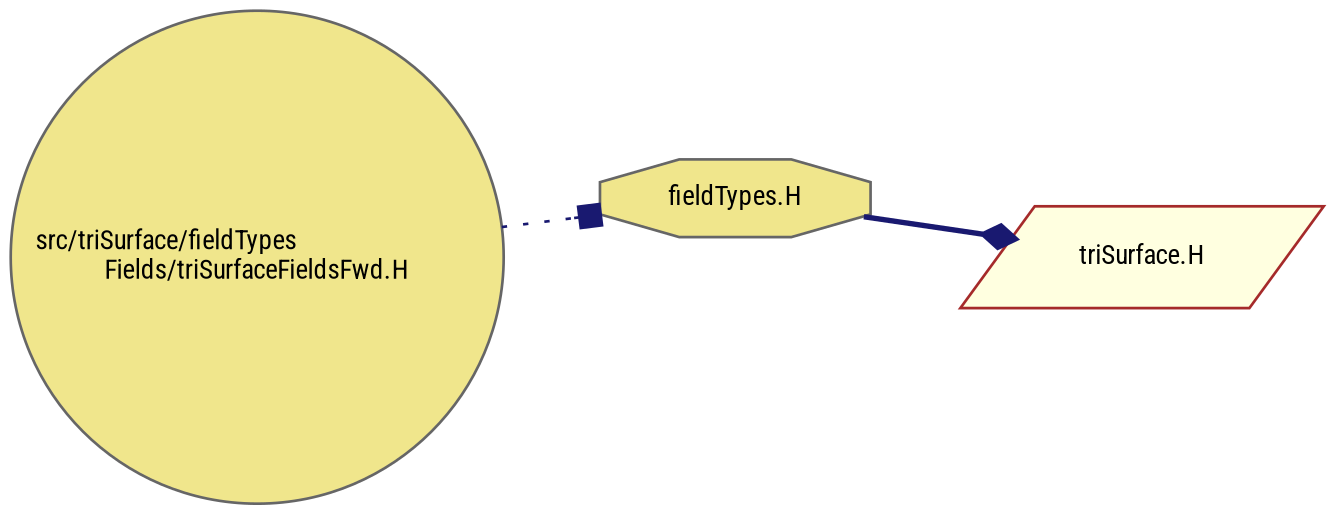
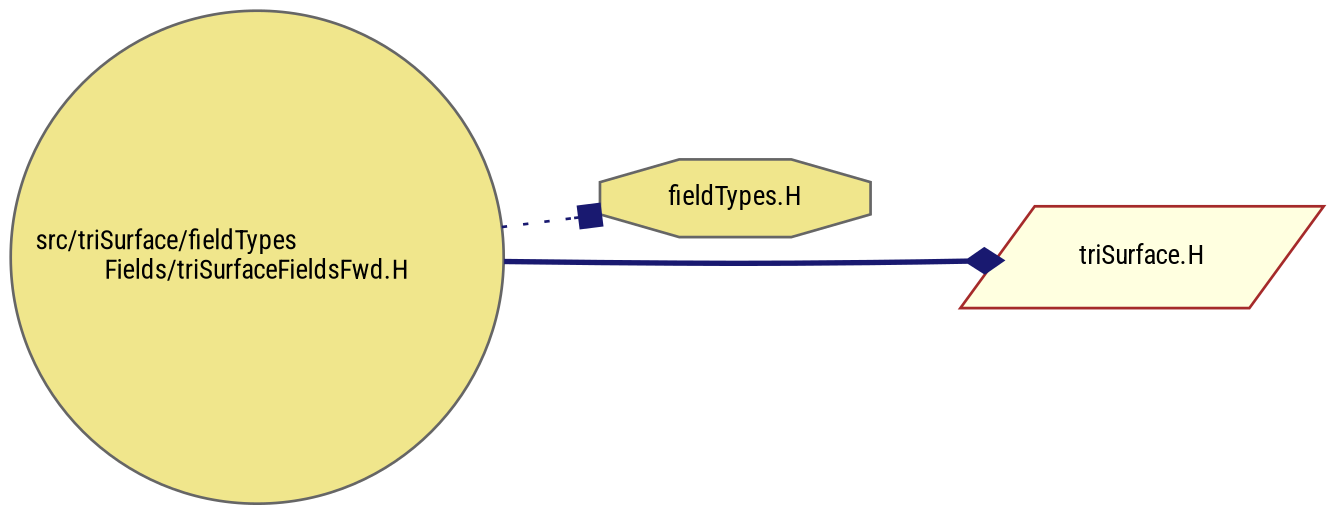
(923, 225) -> (736, 263)
